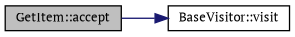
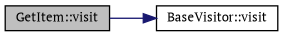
(63, 18) -> (57, 18)
